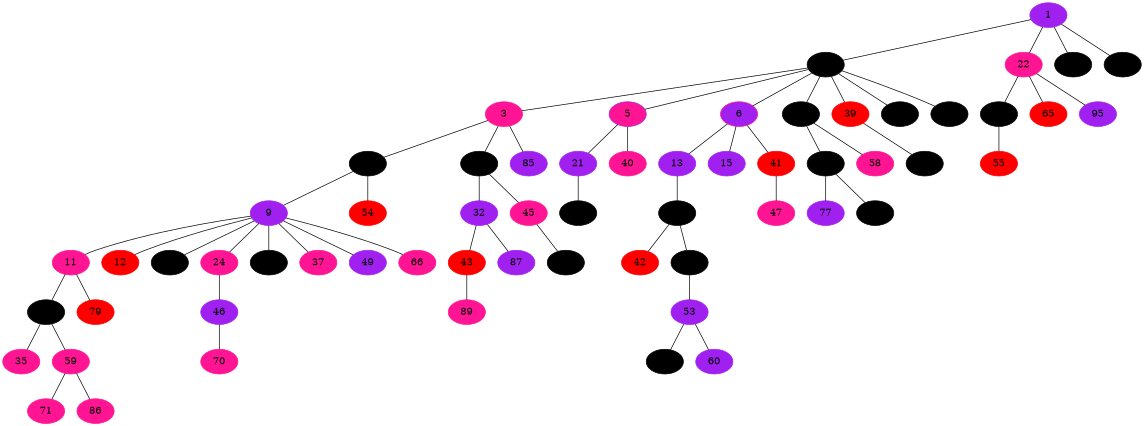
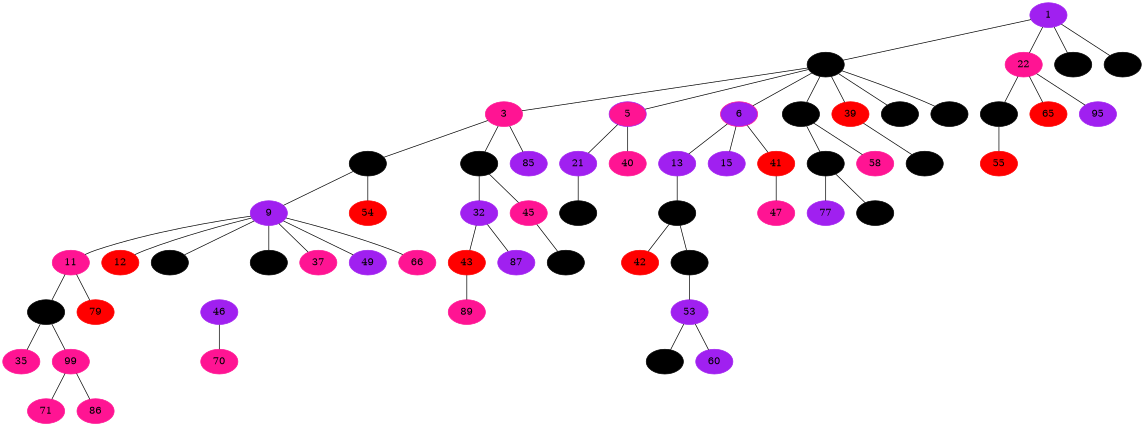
(219, 263) -> none
(71, 362) -> (71, 362)
